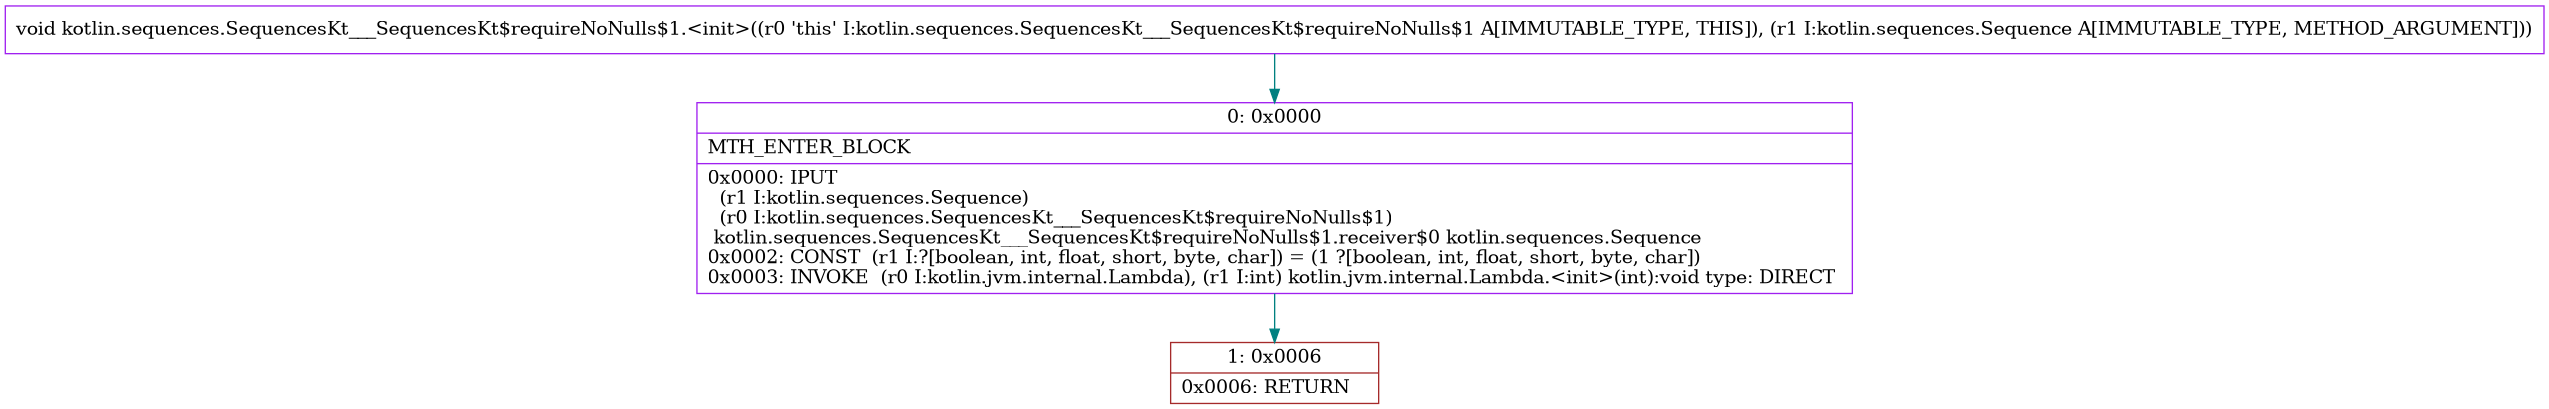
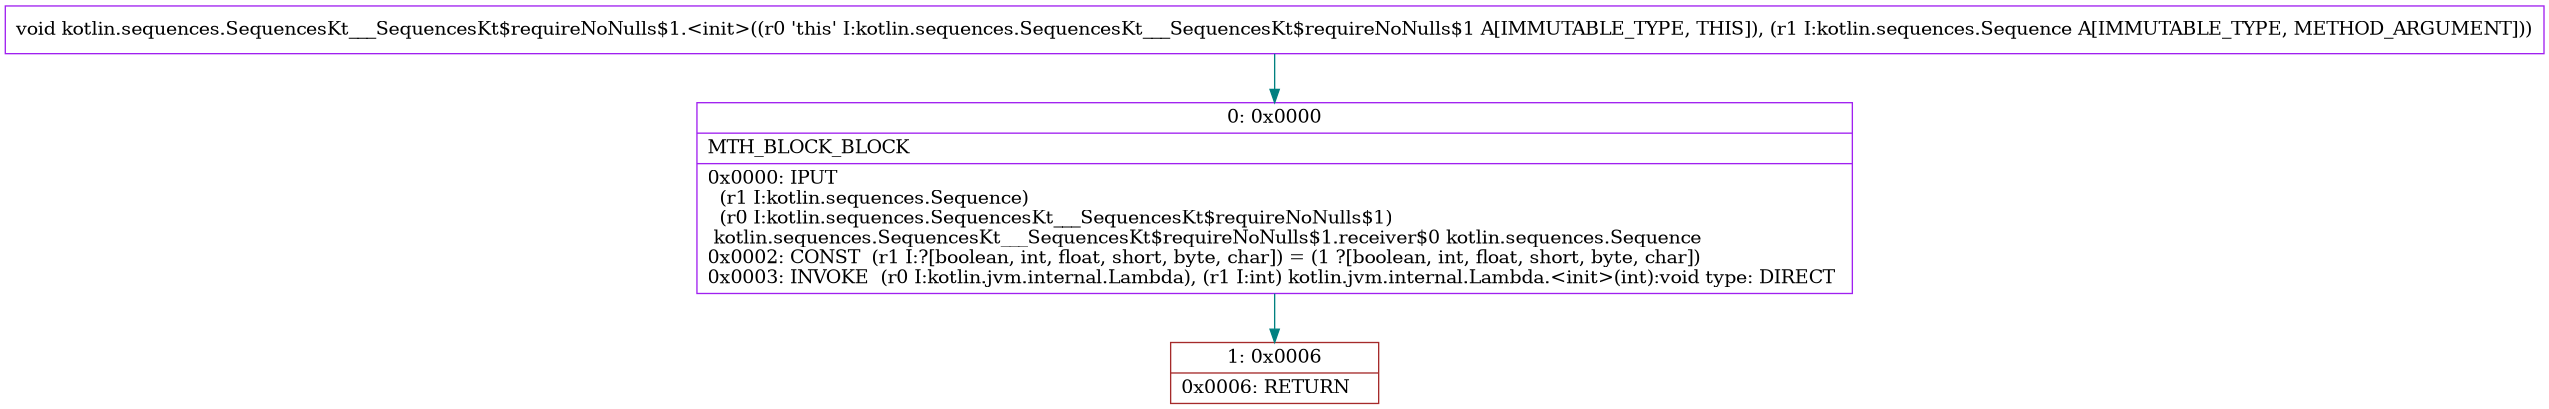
(810, 148) -> (809, 148)
